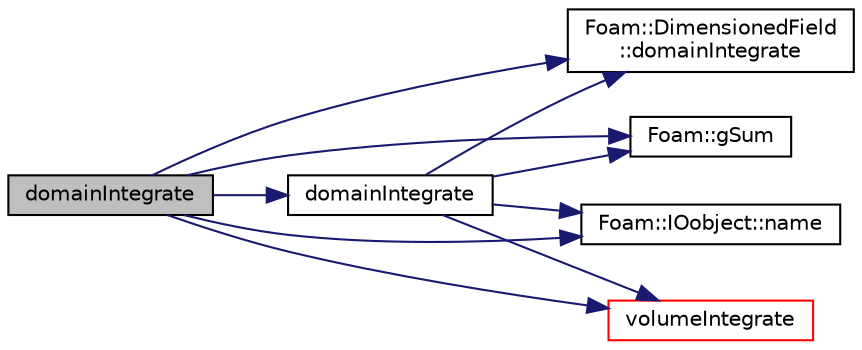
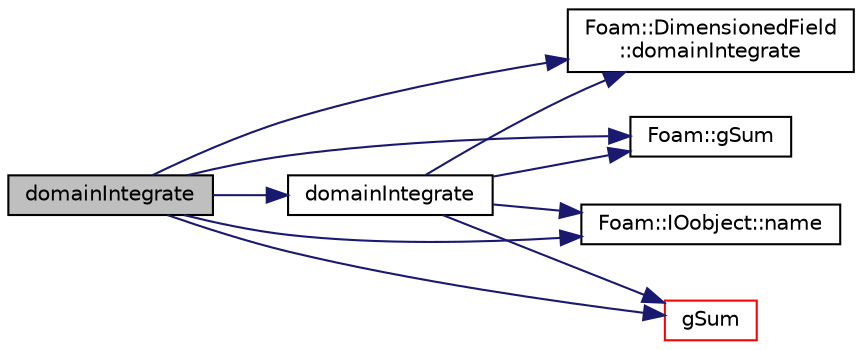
(711, 320) -> (711, 320)
